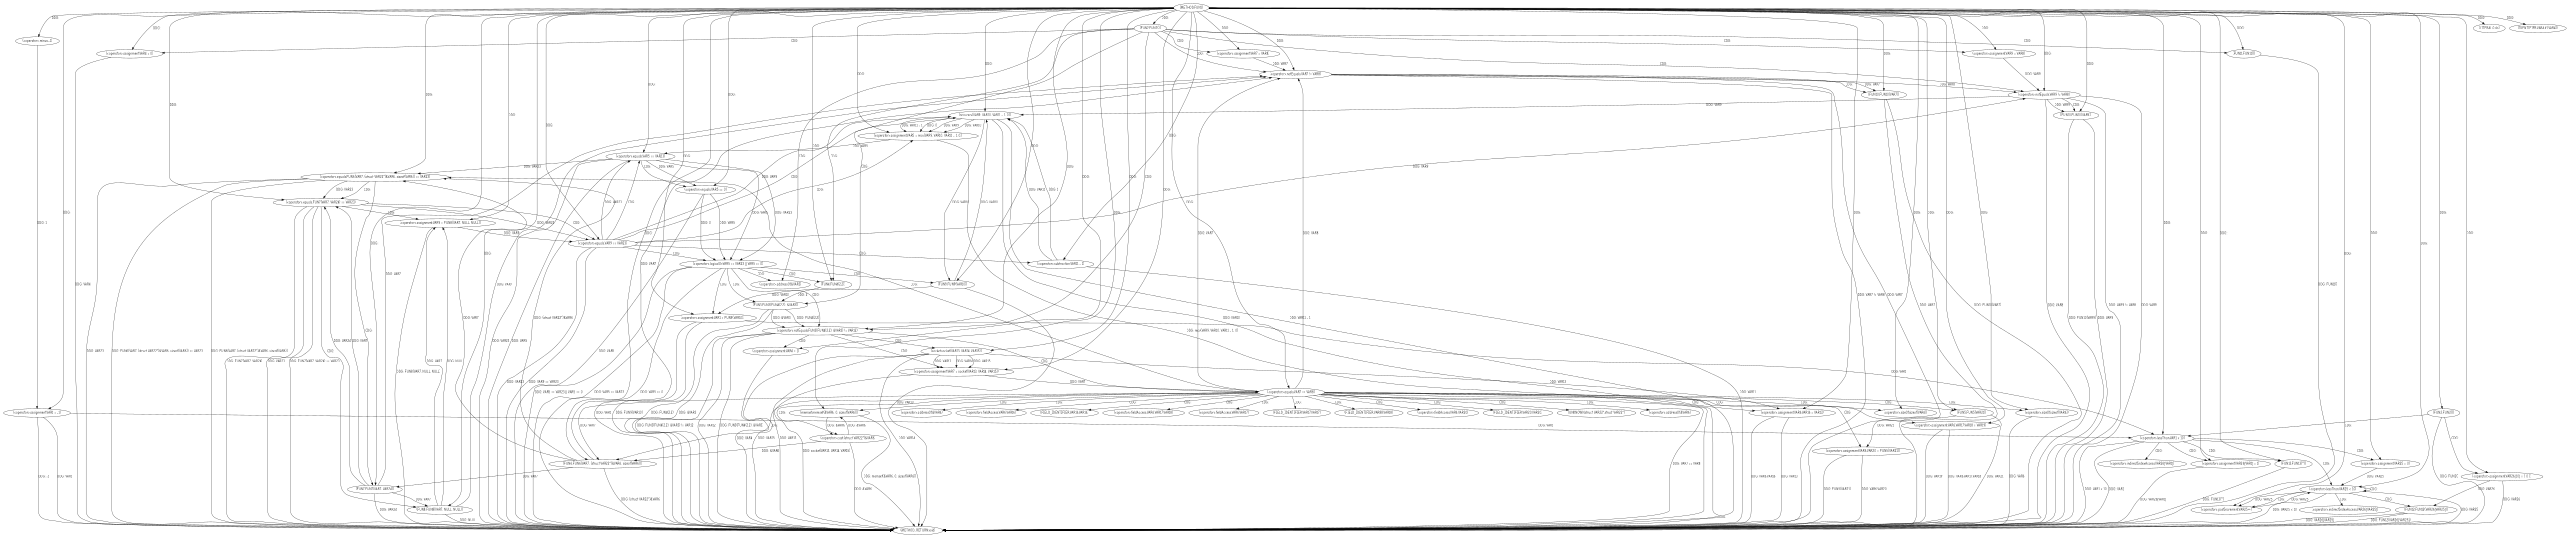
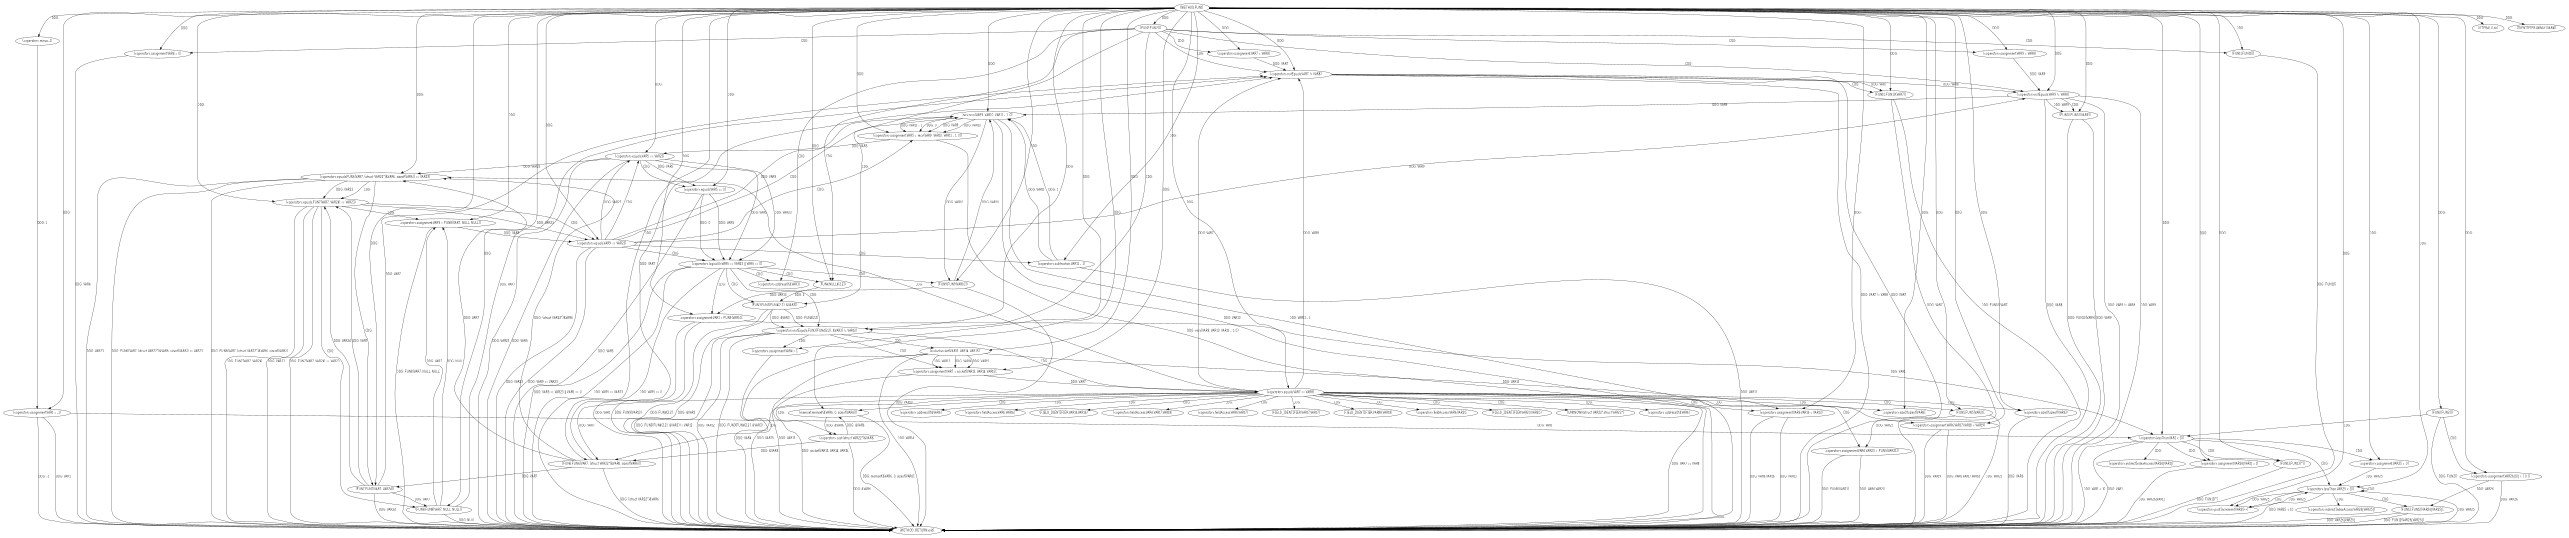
(833, 285) -> (833, 285)
